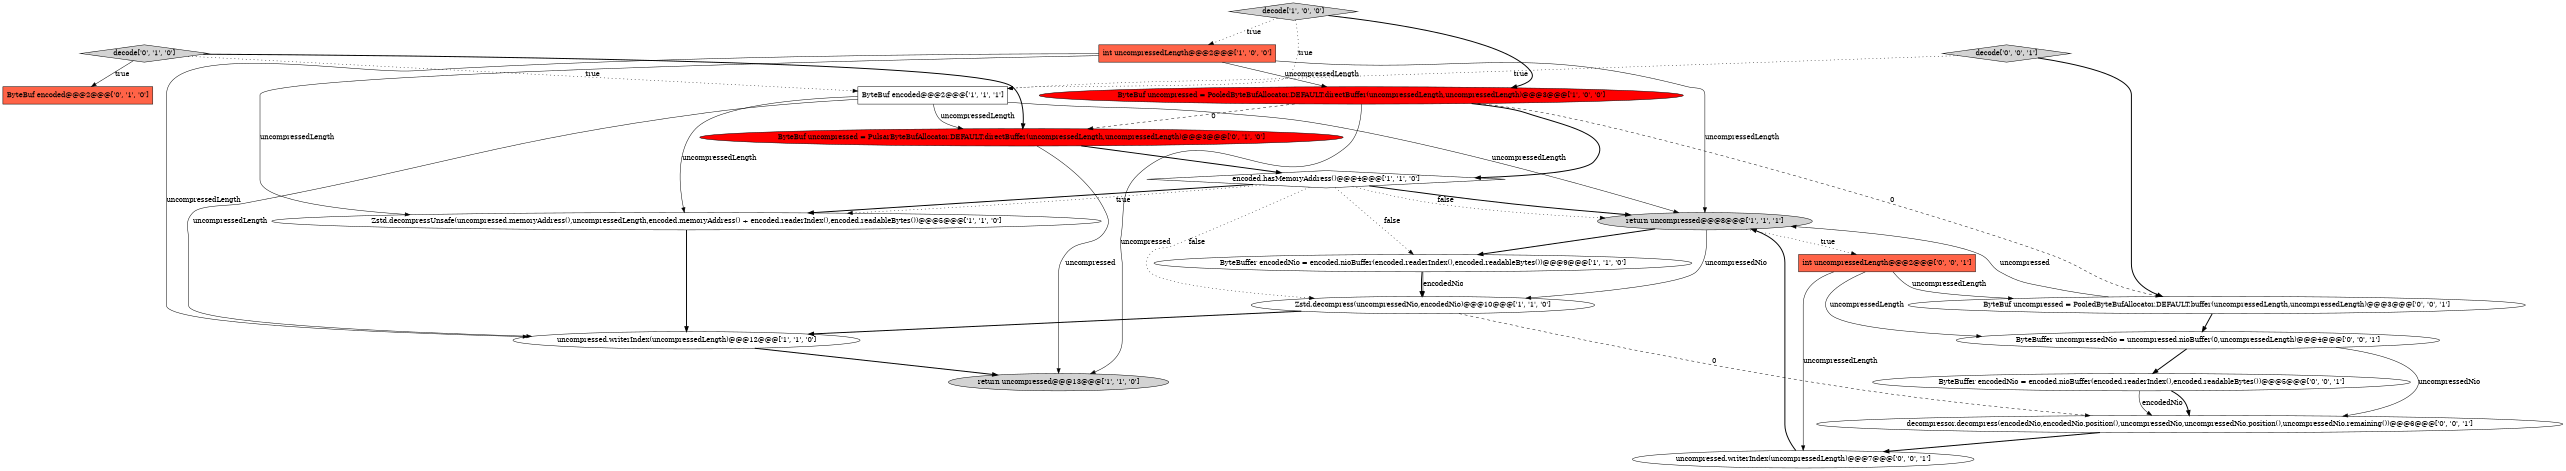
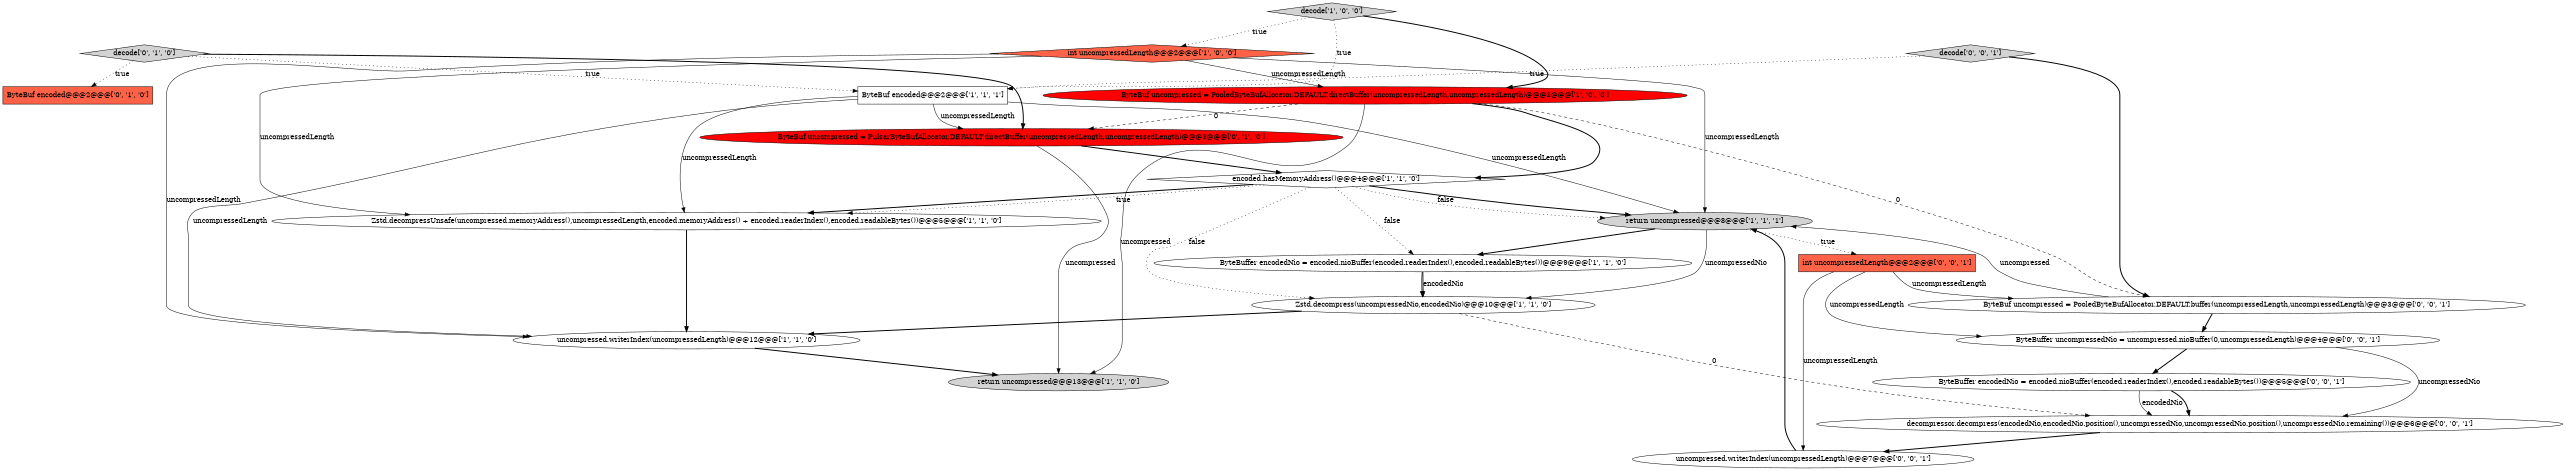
(1187, 53) -> (1152, 53)
(114, 72) -> (114, 72)
